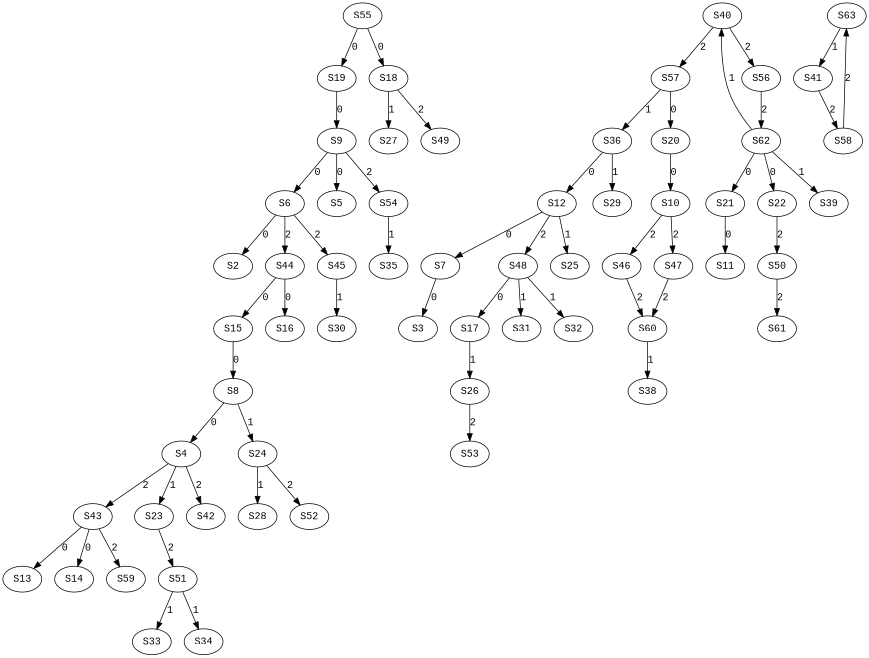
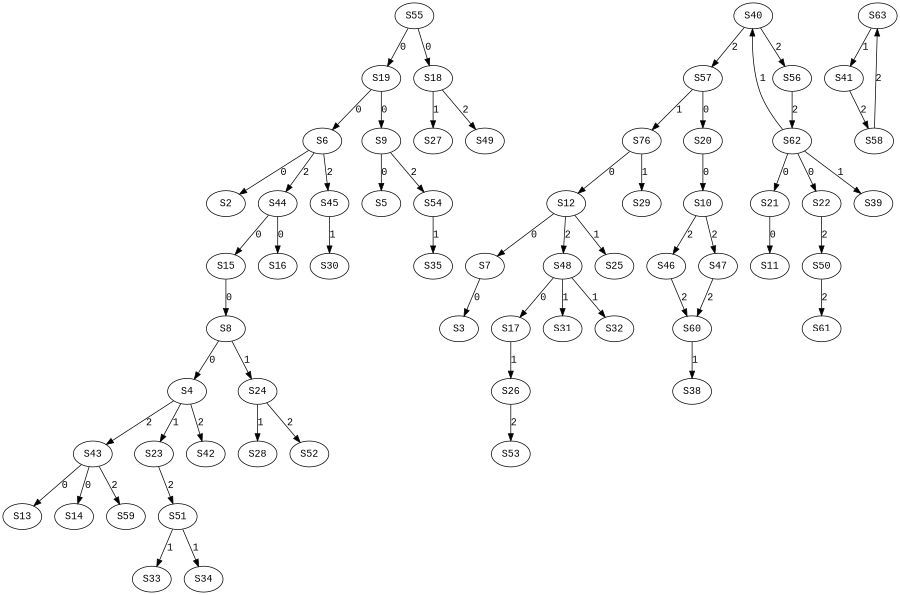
(612, 141) -> (642, 141)
(313, 170) -> (354, 107)
